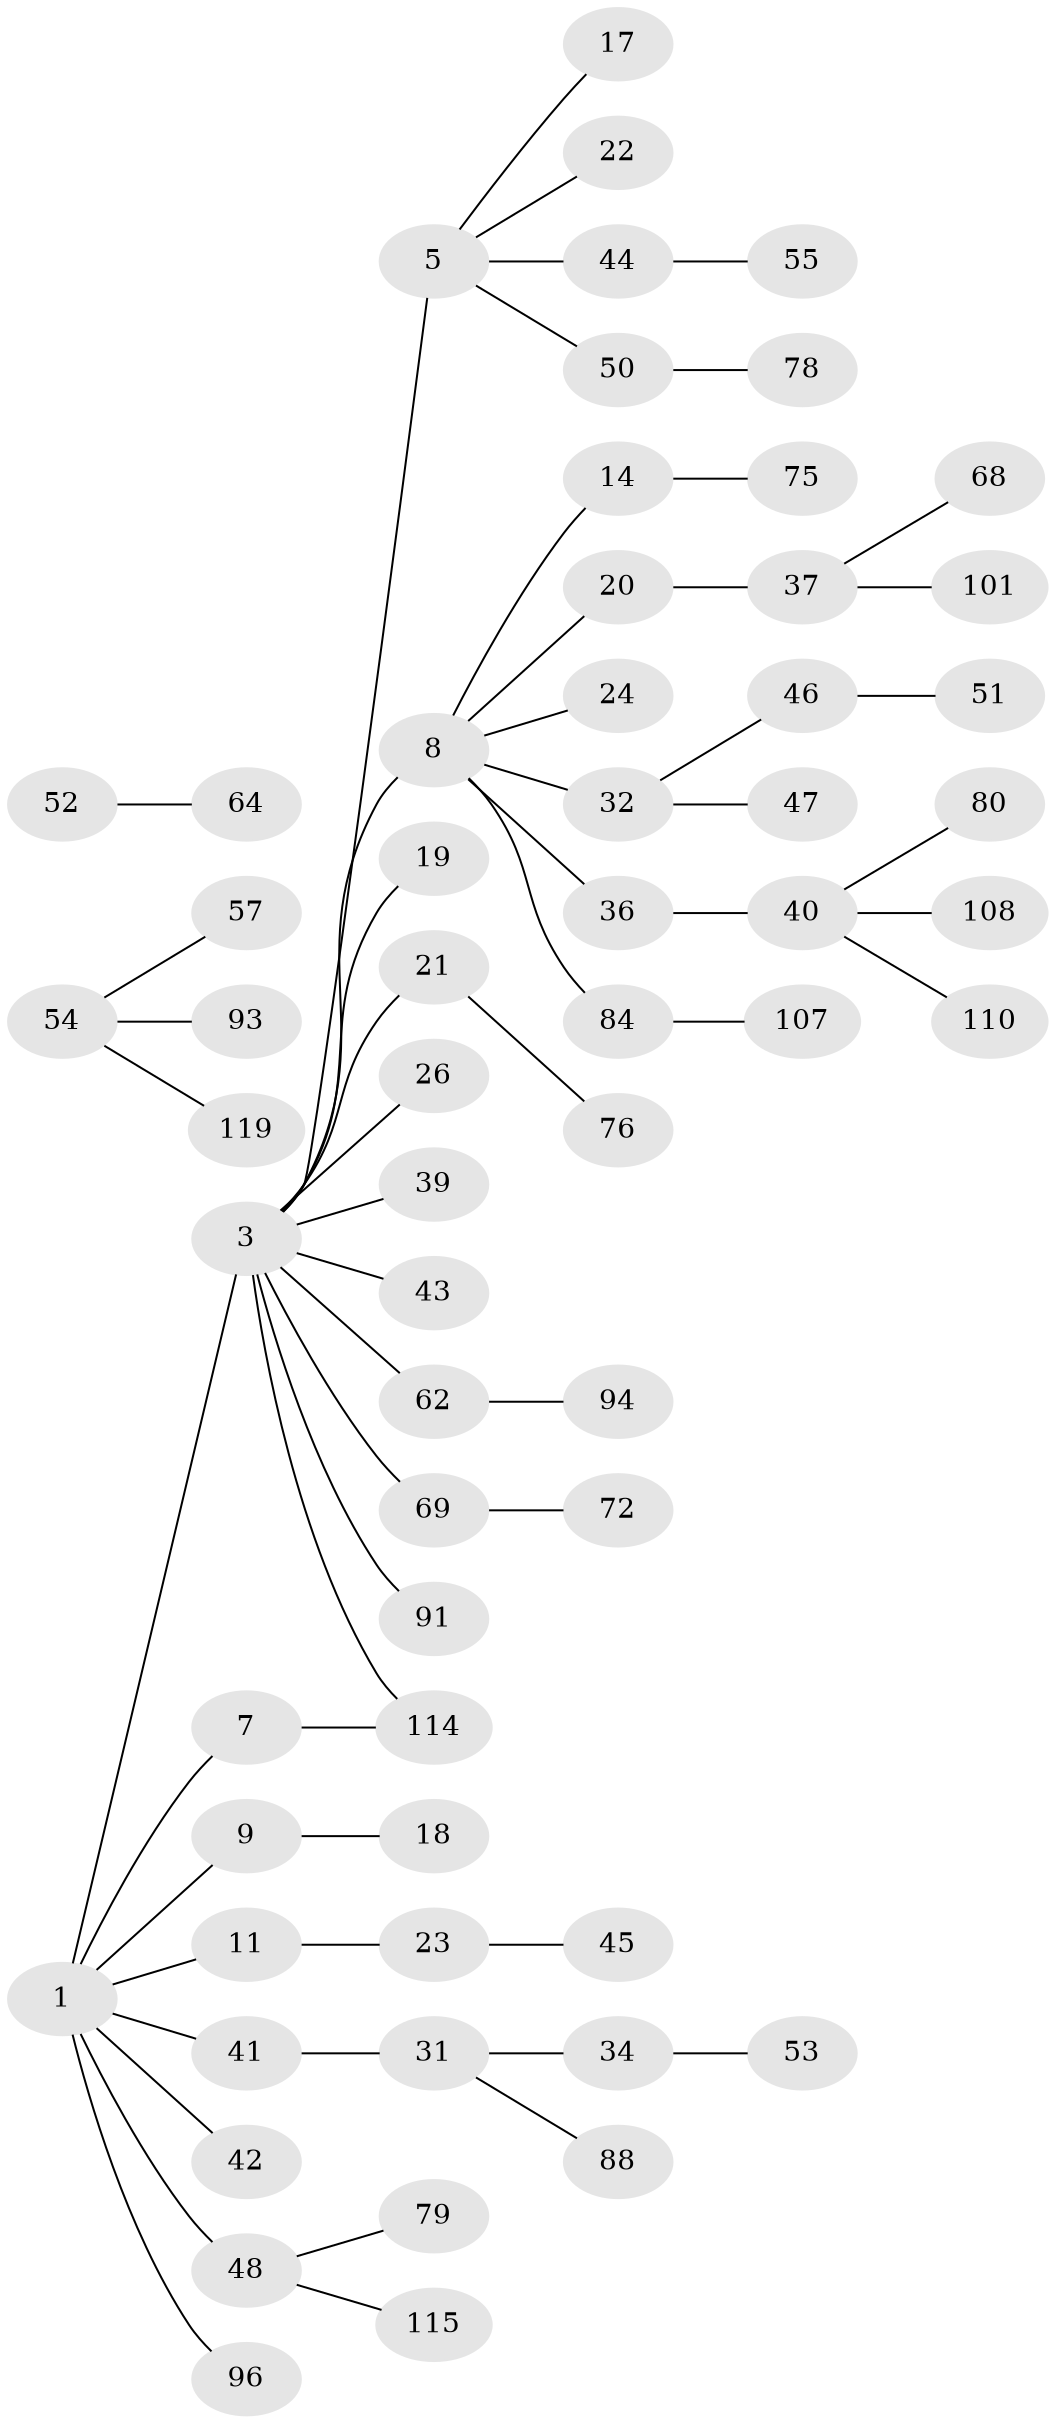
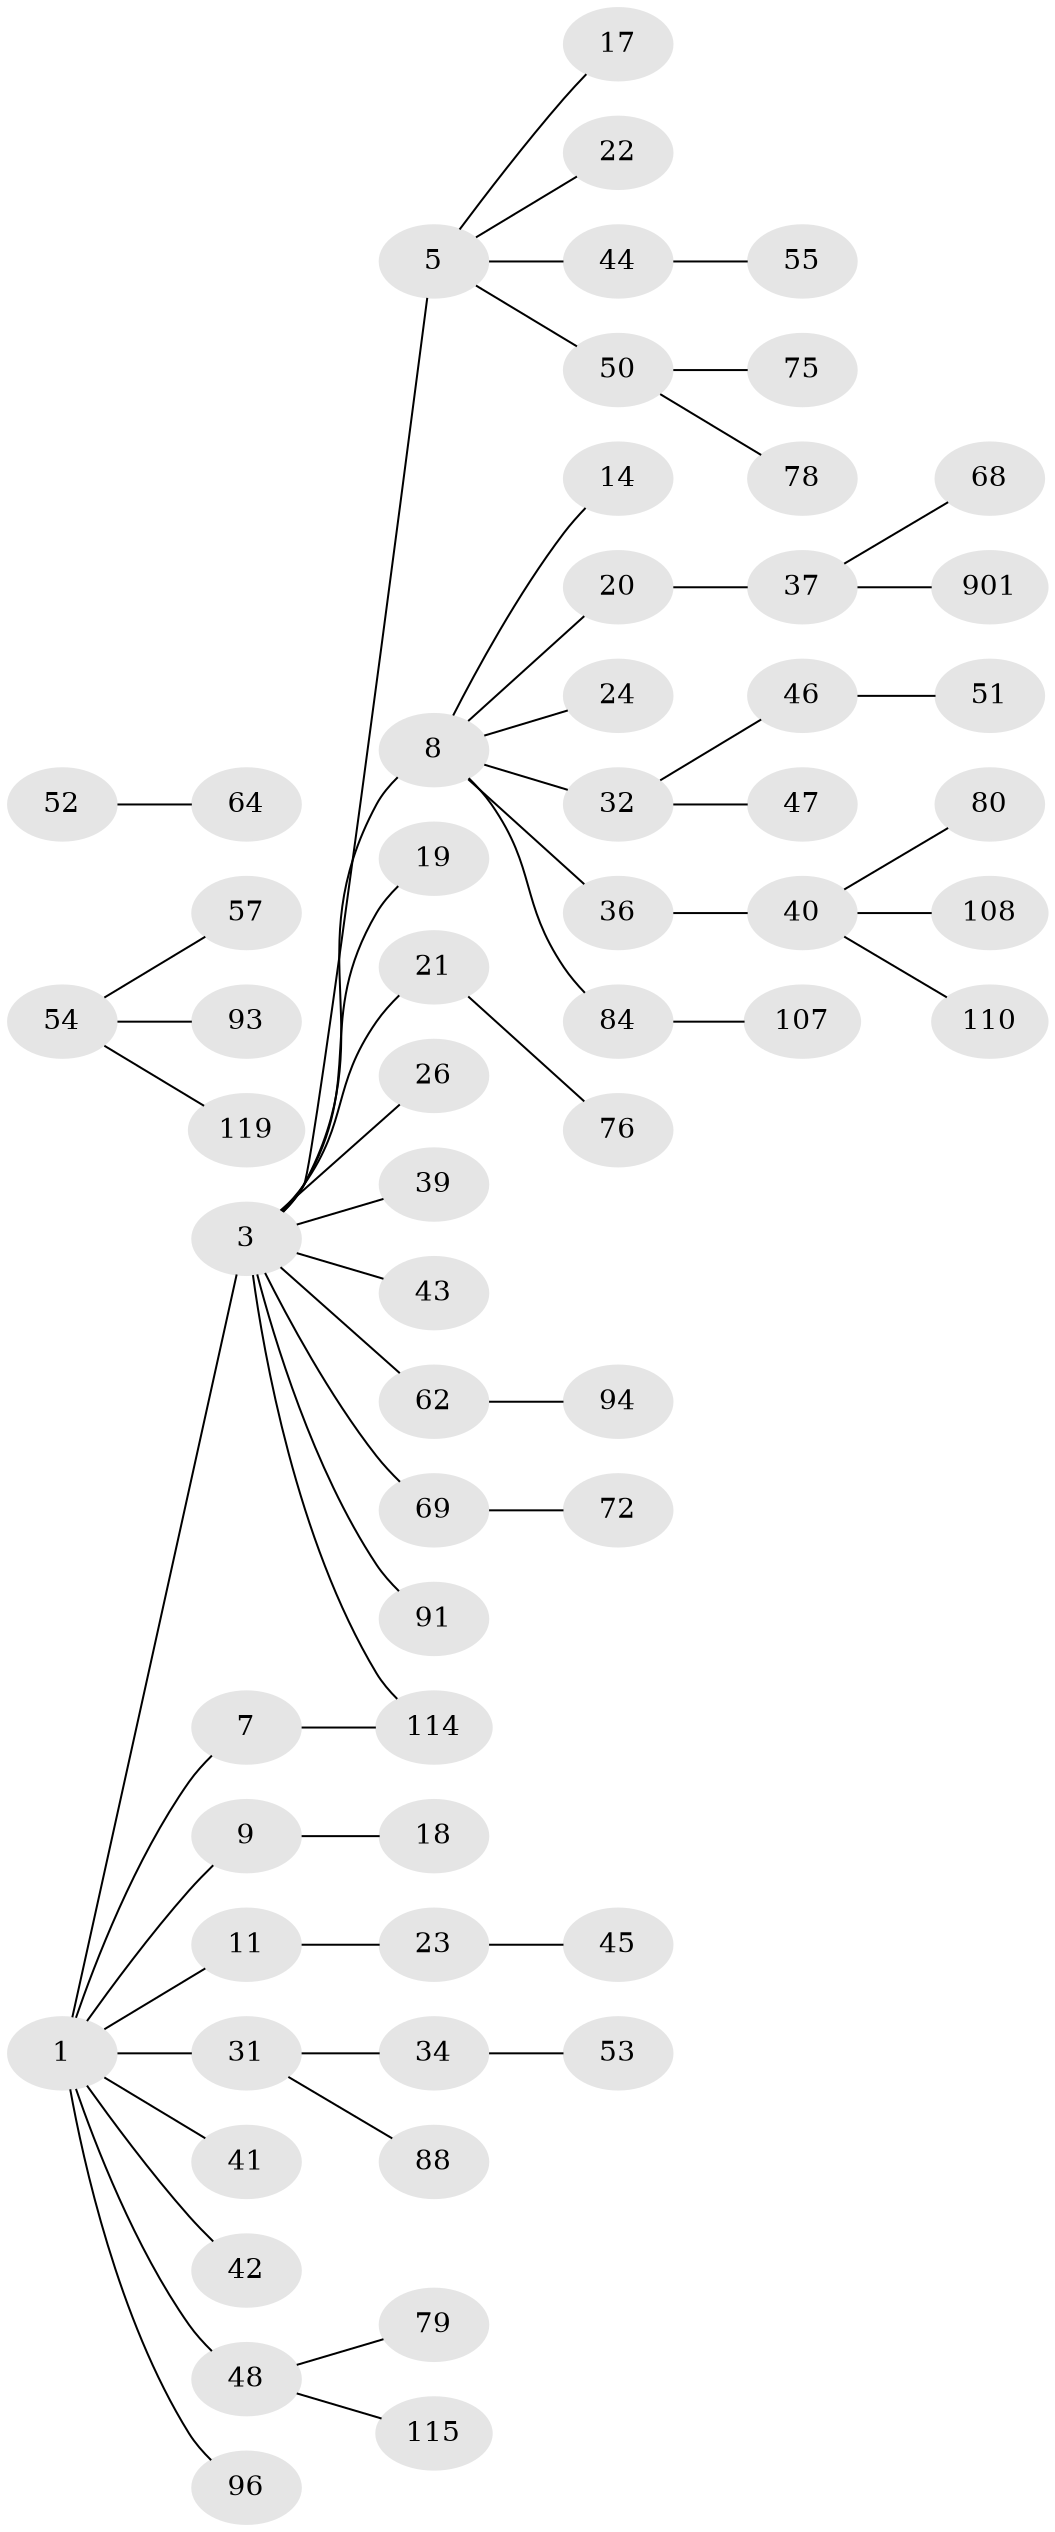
(710, 479) -> (710, 370)
(990, 587) -> (990, 587)
(341, 2053) -> (155, 2053)
